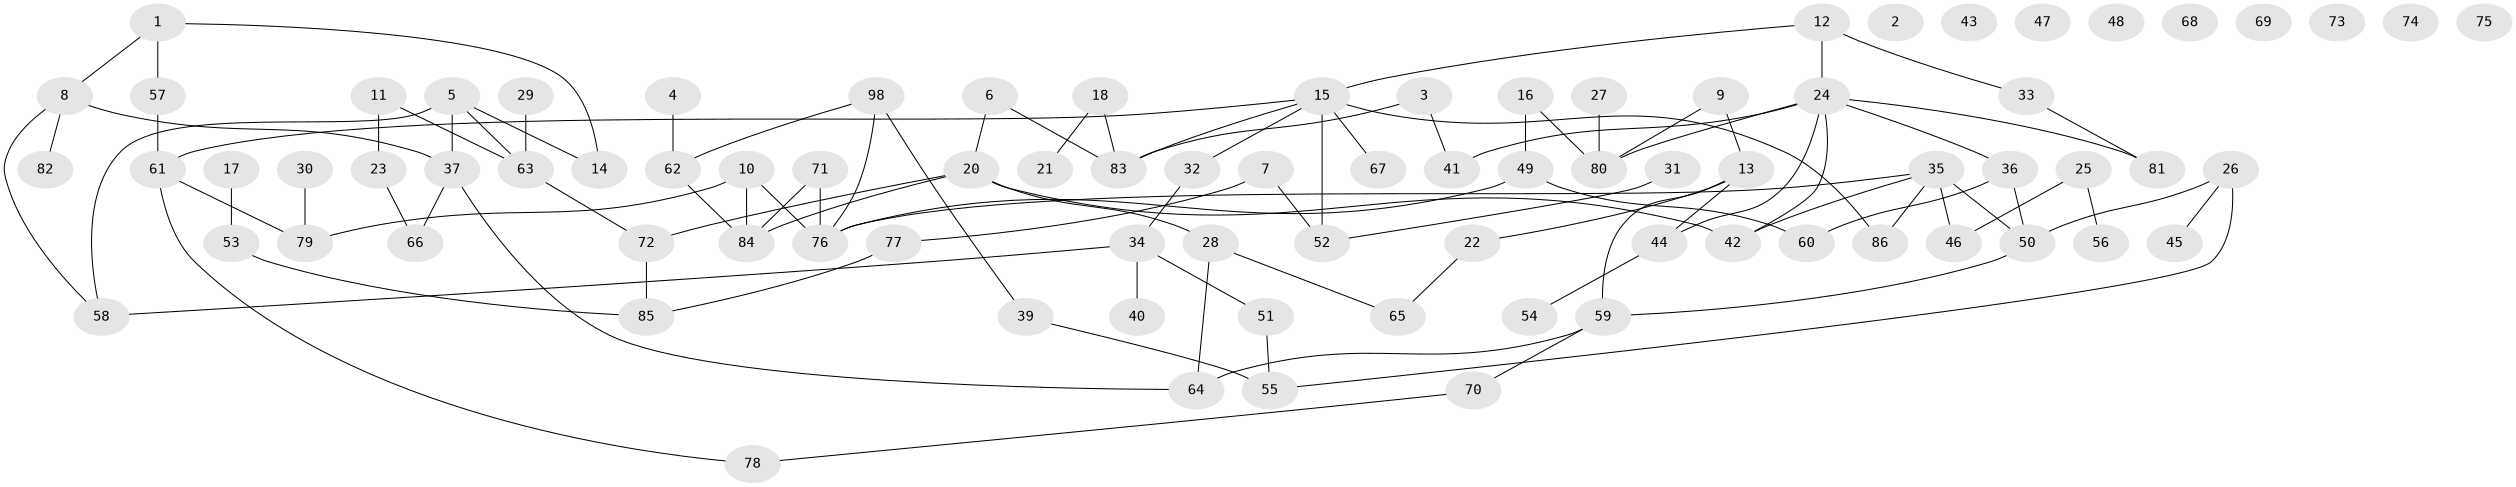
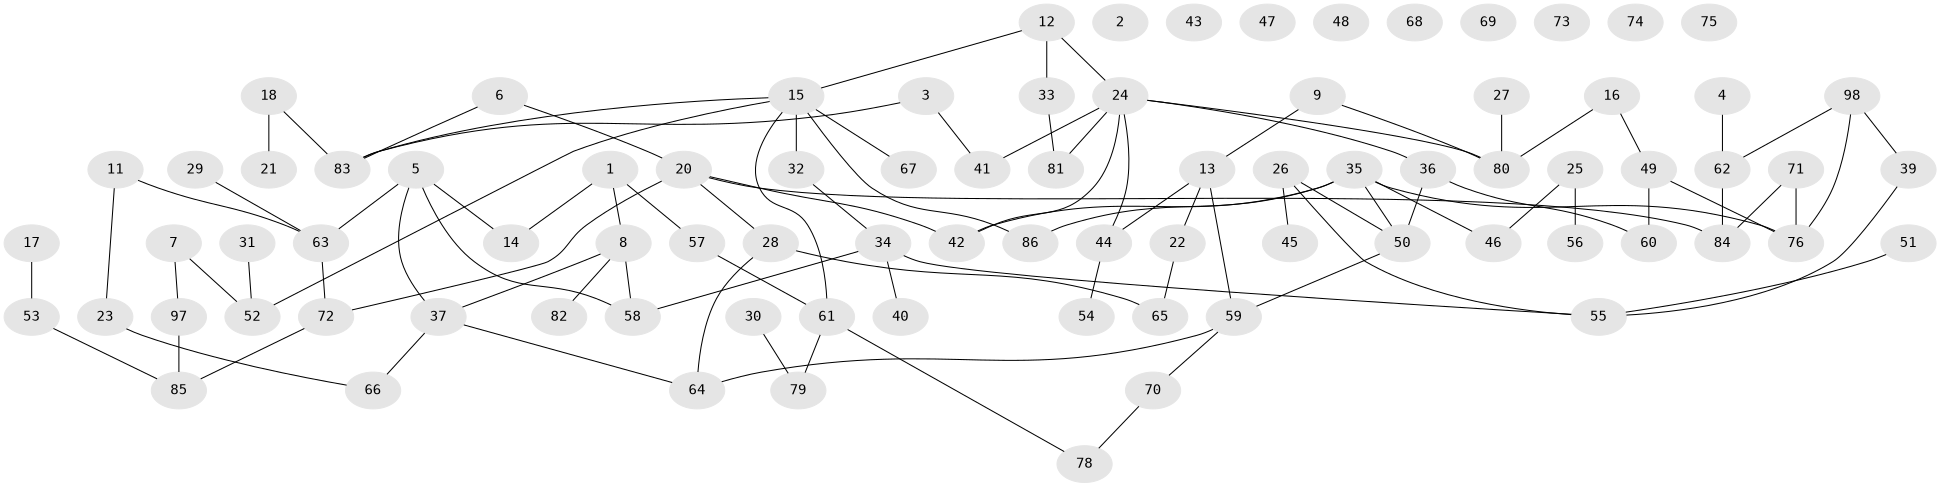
(747, 170) -> none
(894, 243) -> (179, 317)
(1199, 279) -> (1237, 293)
